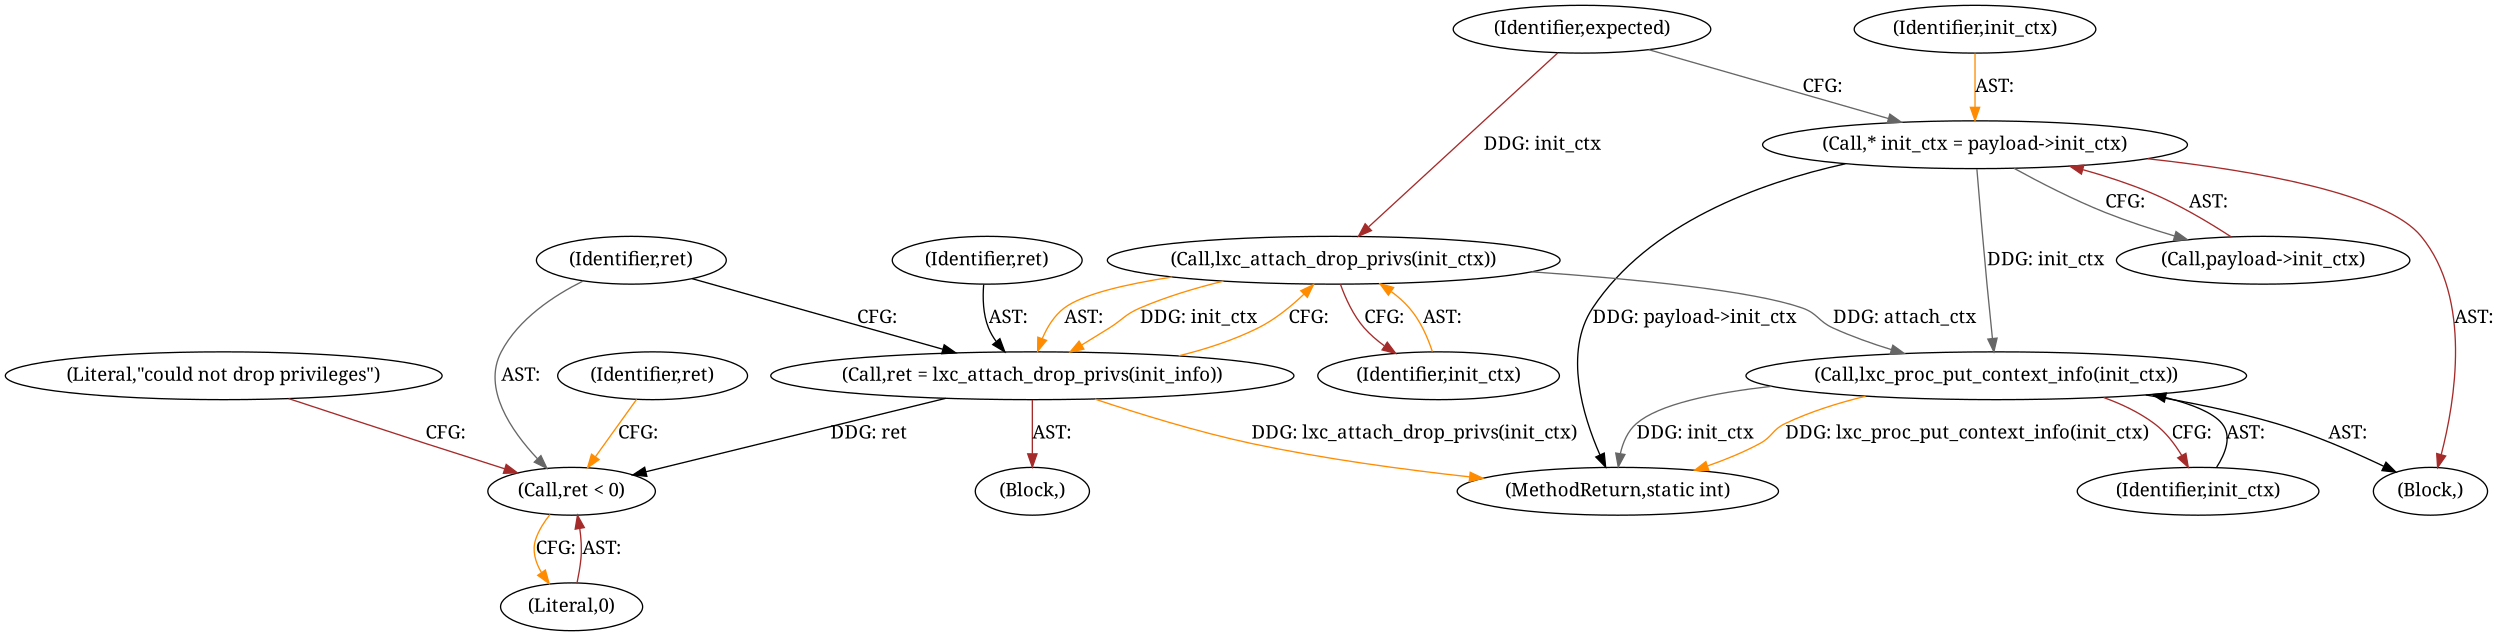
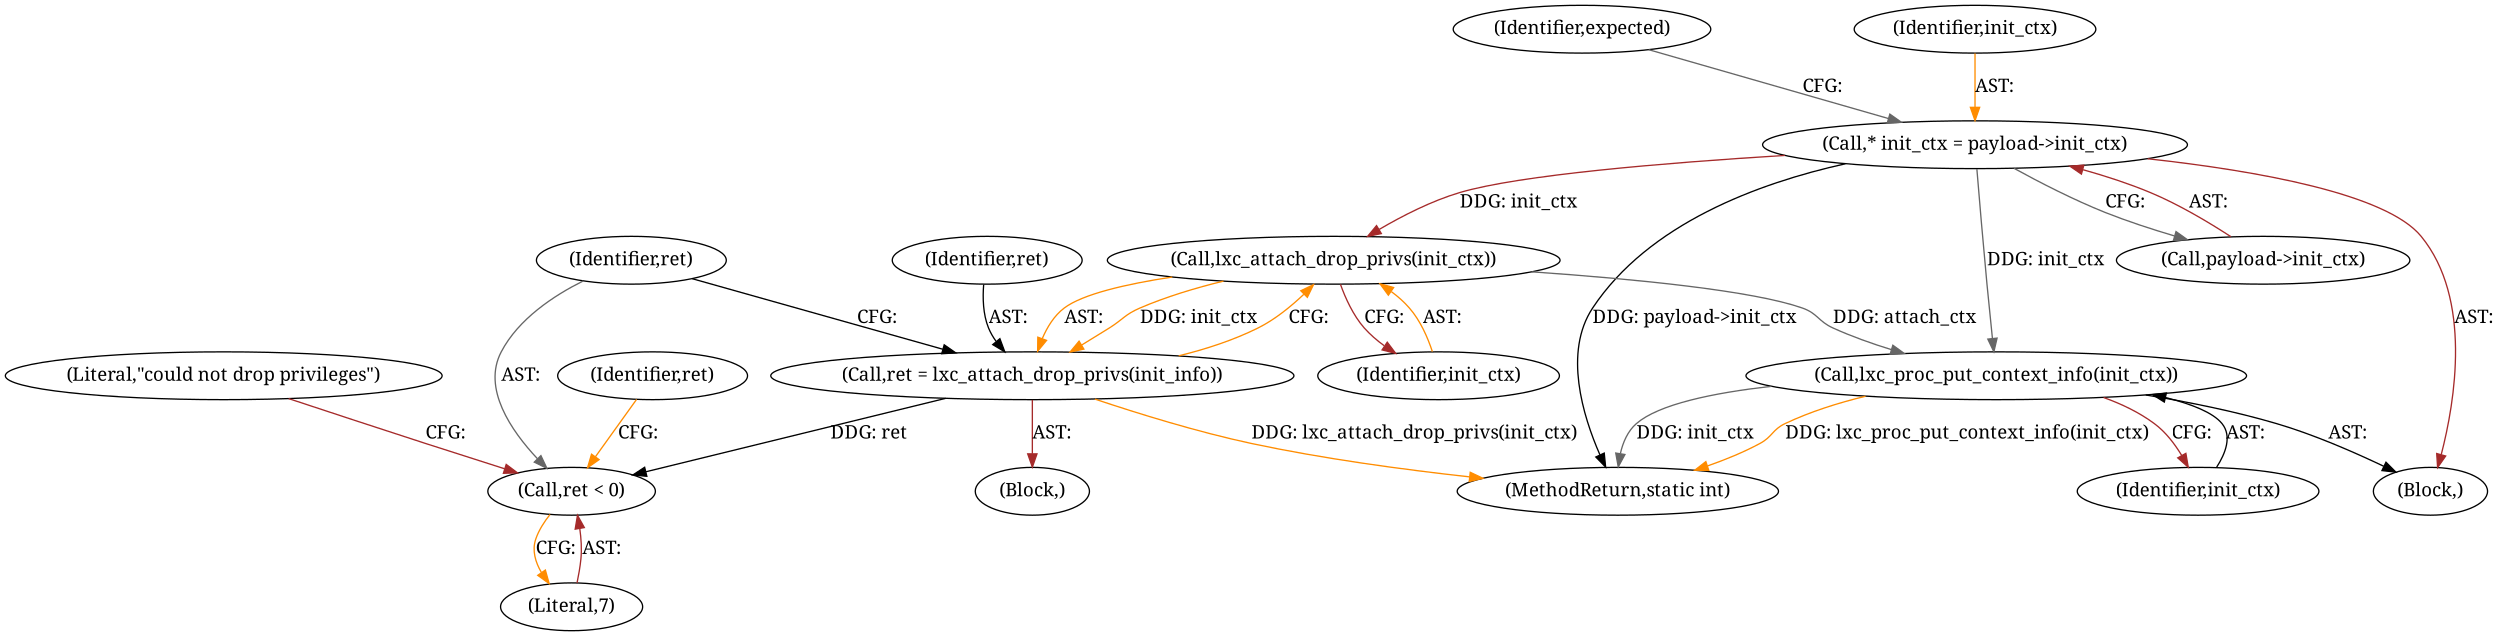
(1463, 140) -> (1577, 173)
(572, 607) -> (572, 607)
